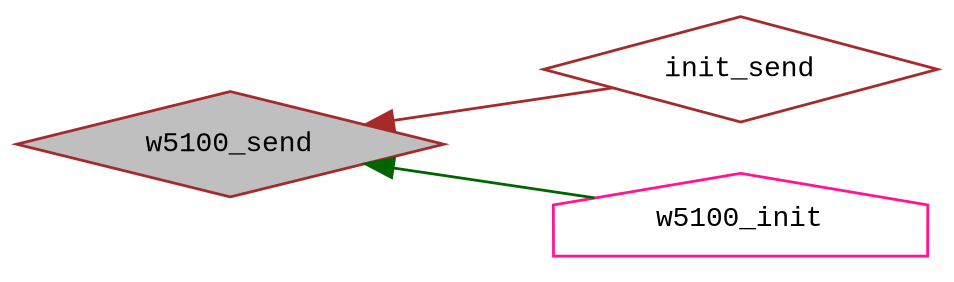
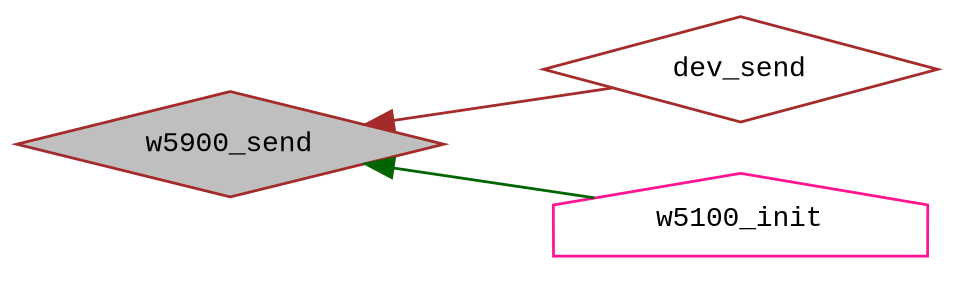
(741, 69) -> (741, 69)
(230, 144) -> (230, 144)
